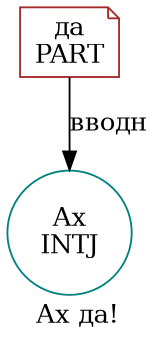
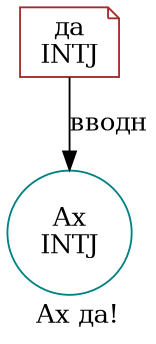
(70, 42) -> (70, 42)
